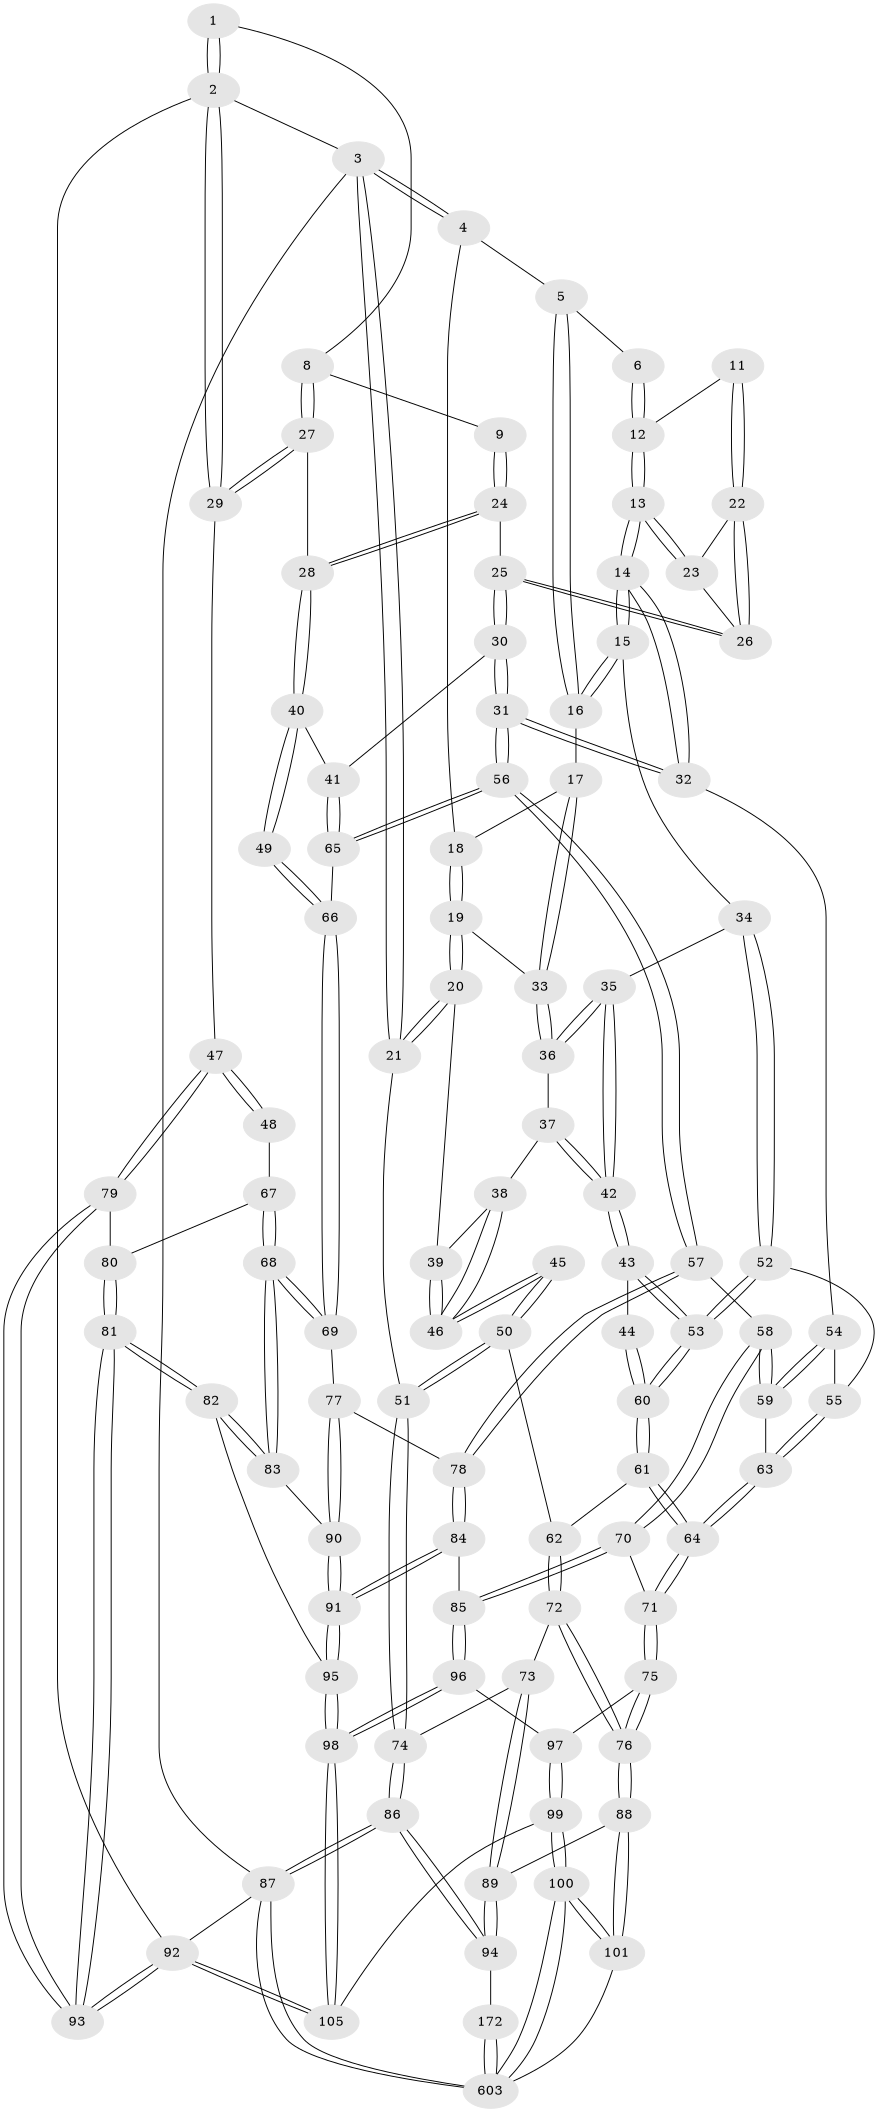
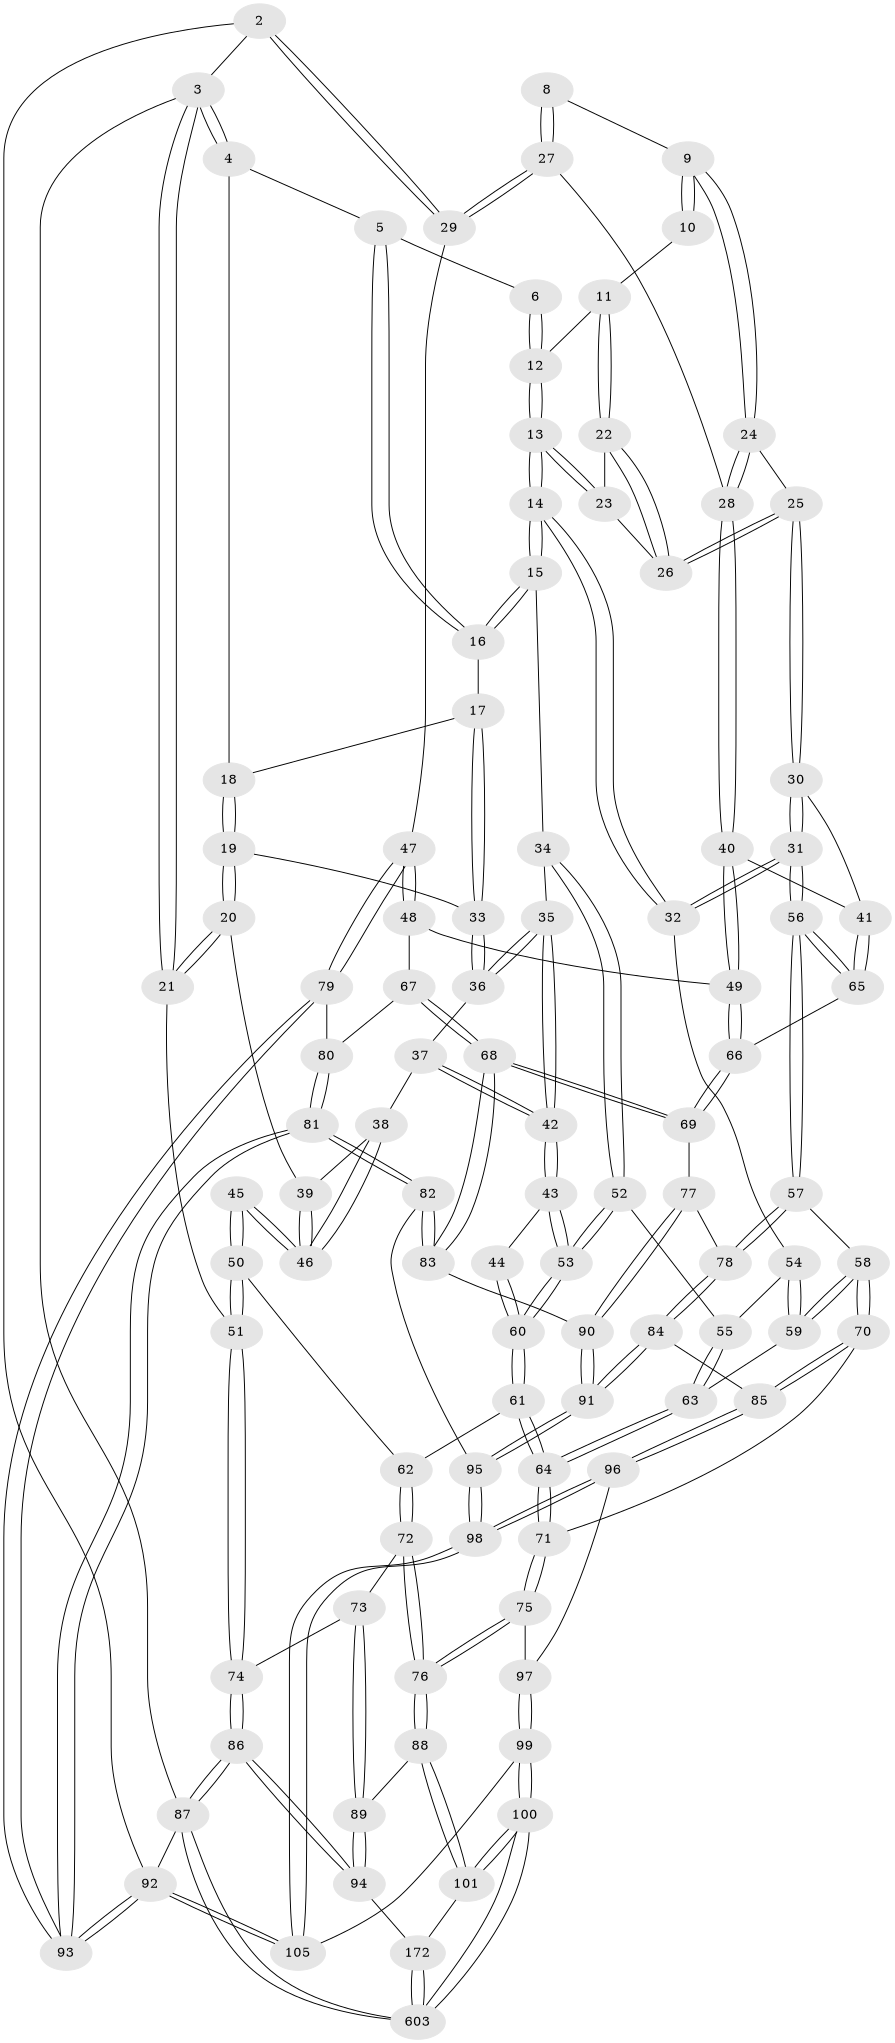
(214, 21) -> none
none -> (688, 228)
none -> (568, 965)
(577, 2038) -> (442, 1918)
